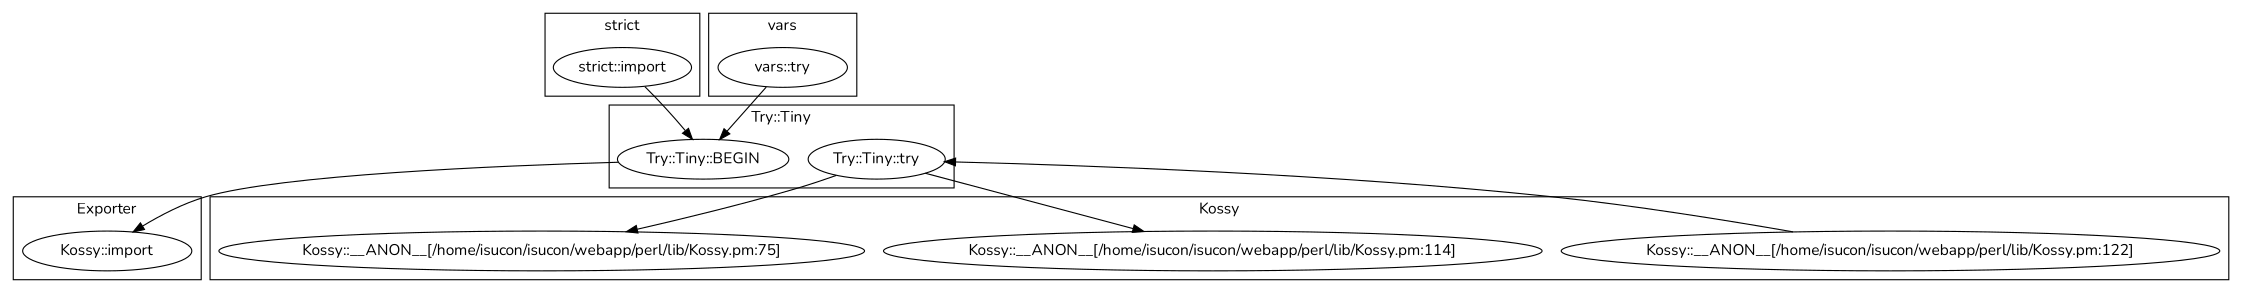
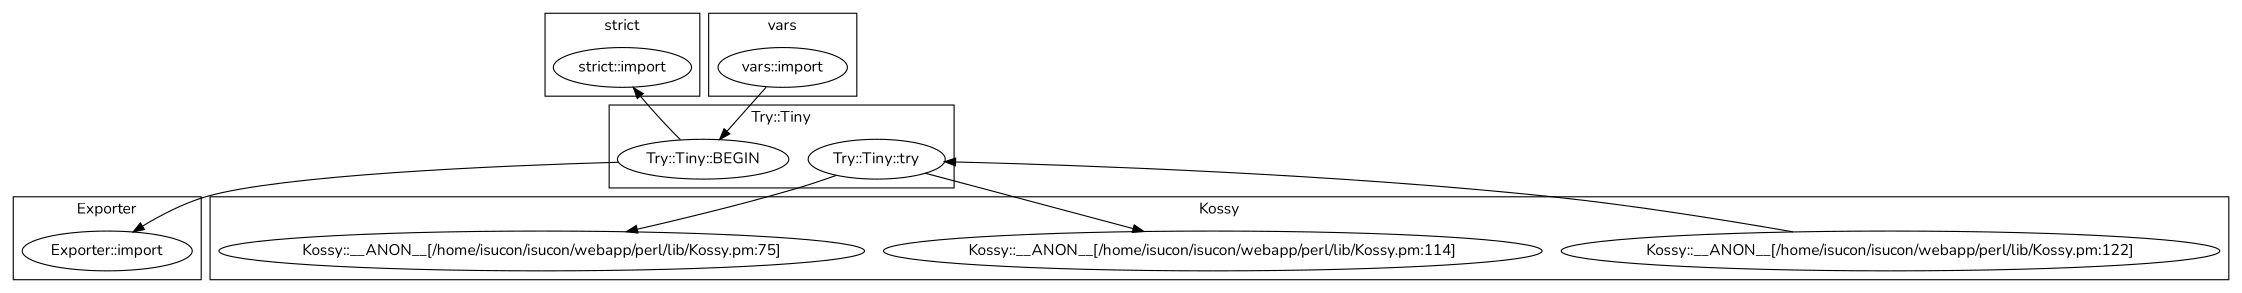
(783, 67) -> (783, 67)
(670, 113) -> (660, 118)
(107, 251) -> (107, 251)
